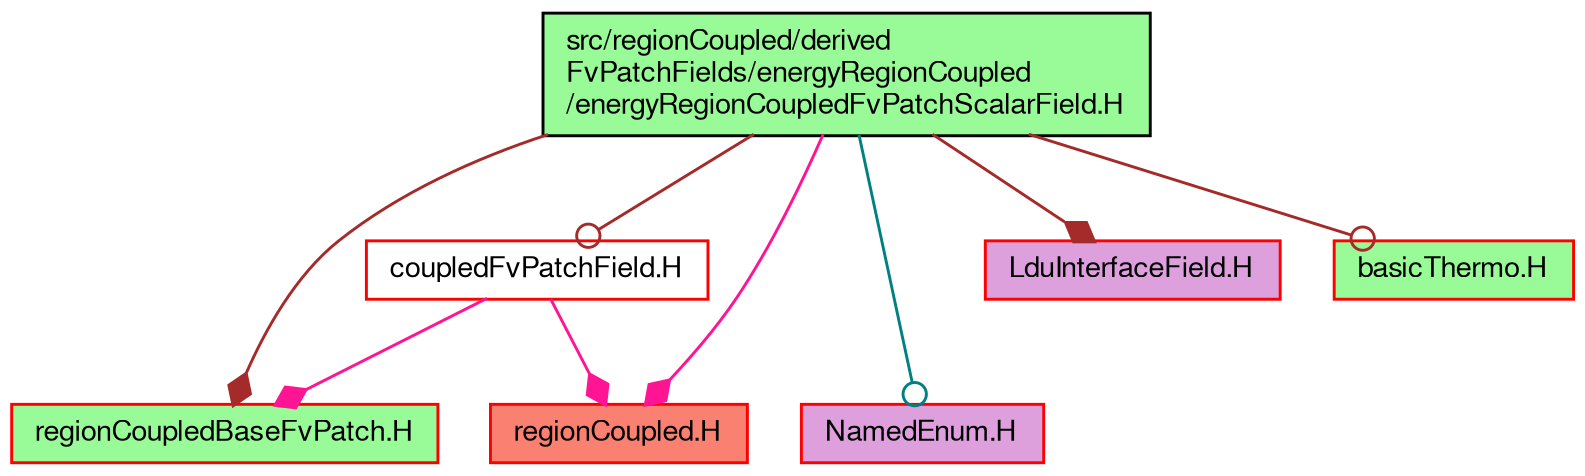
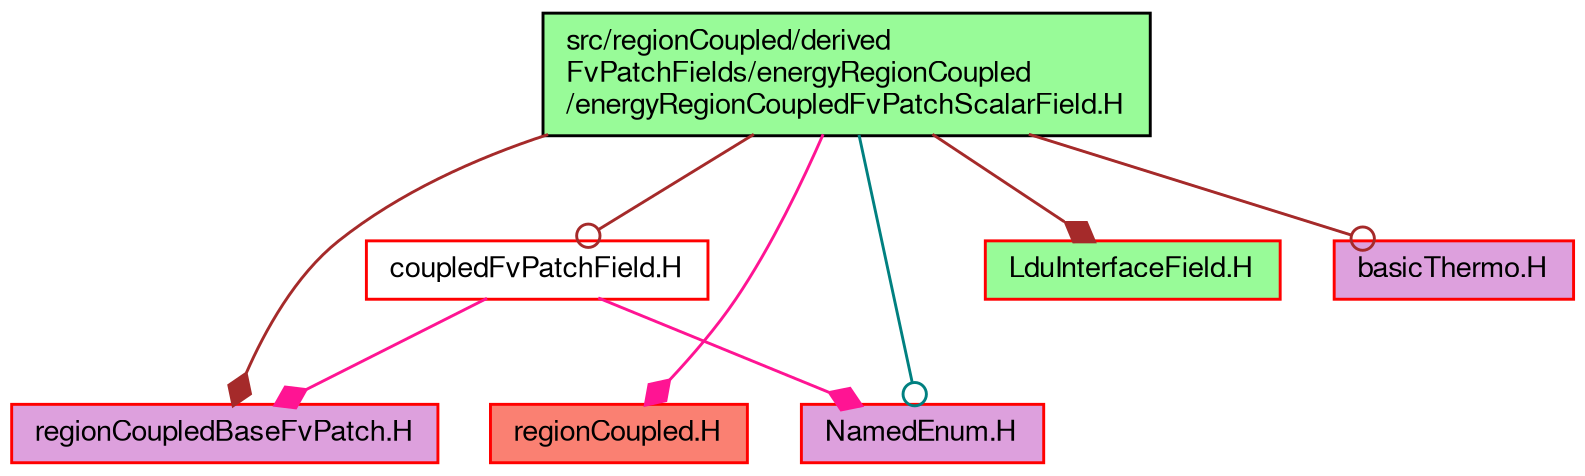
(1133, 270) -> (1133, 270)
(1454, 270) -> (1454, 270)
(570, 336) -> (725, 350)
(225, 434) -> (225, 434)
